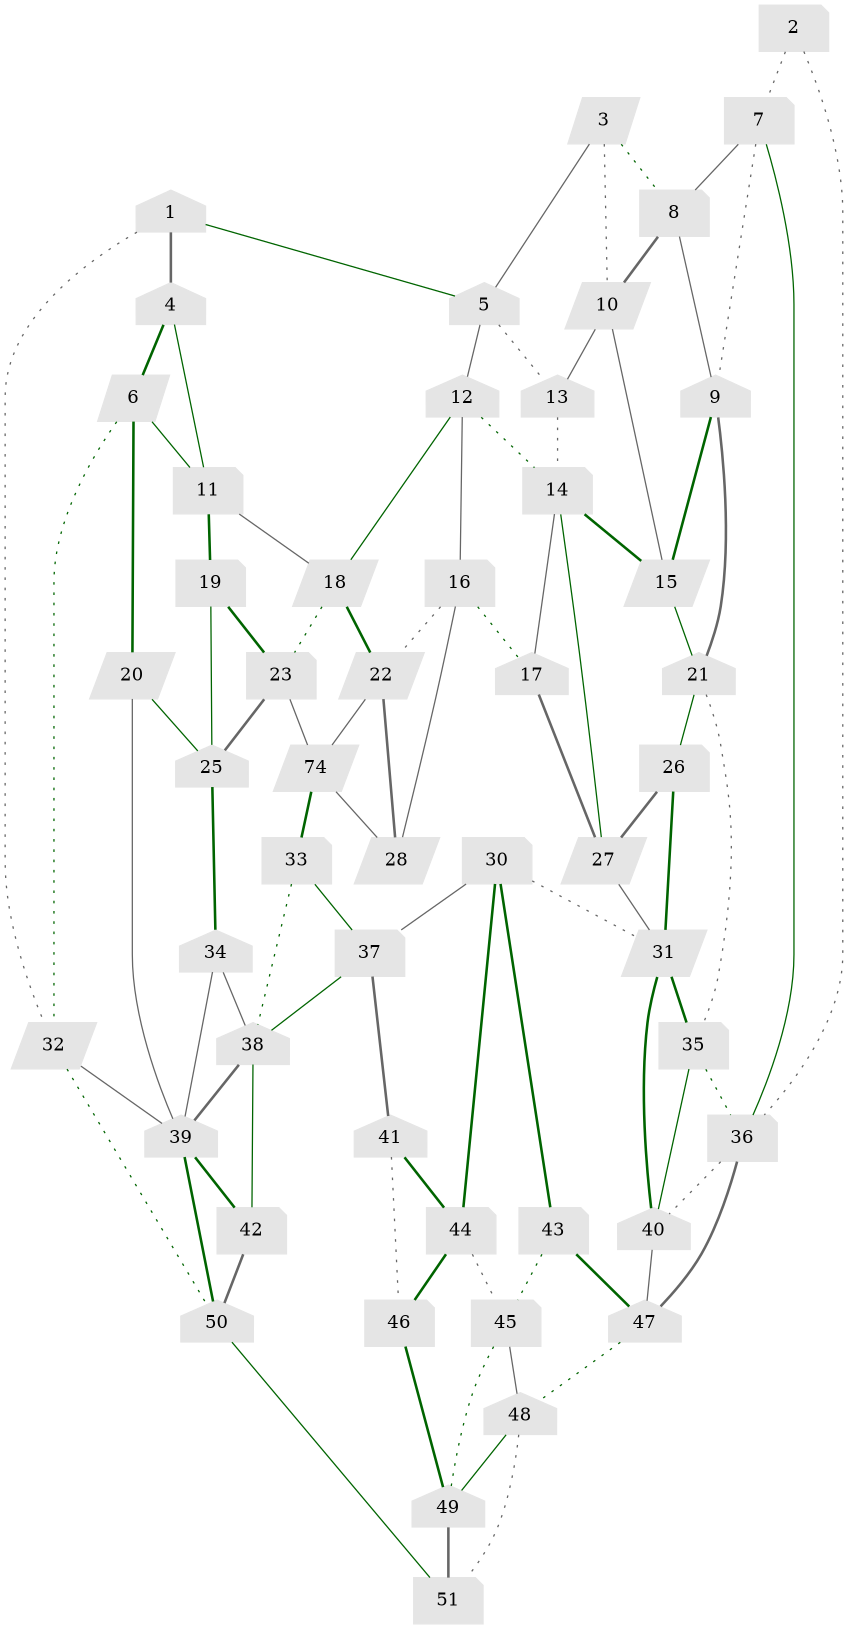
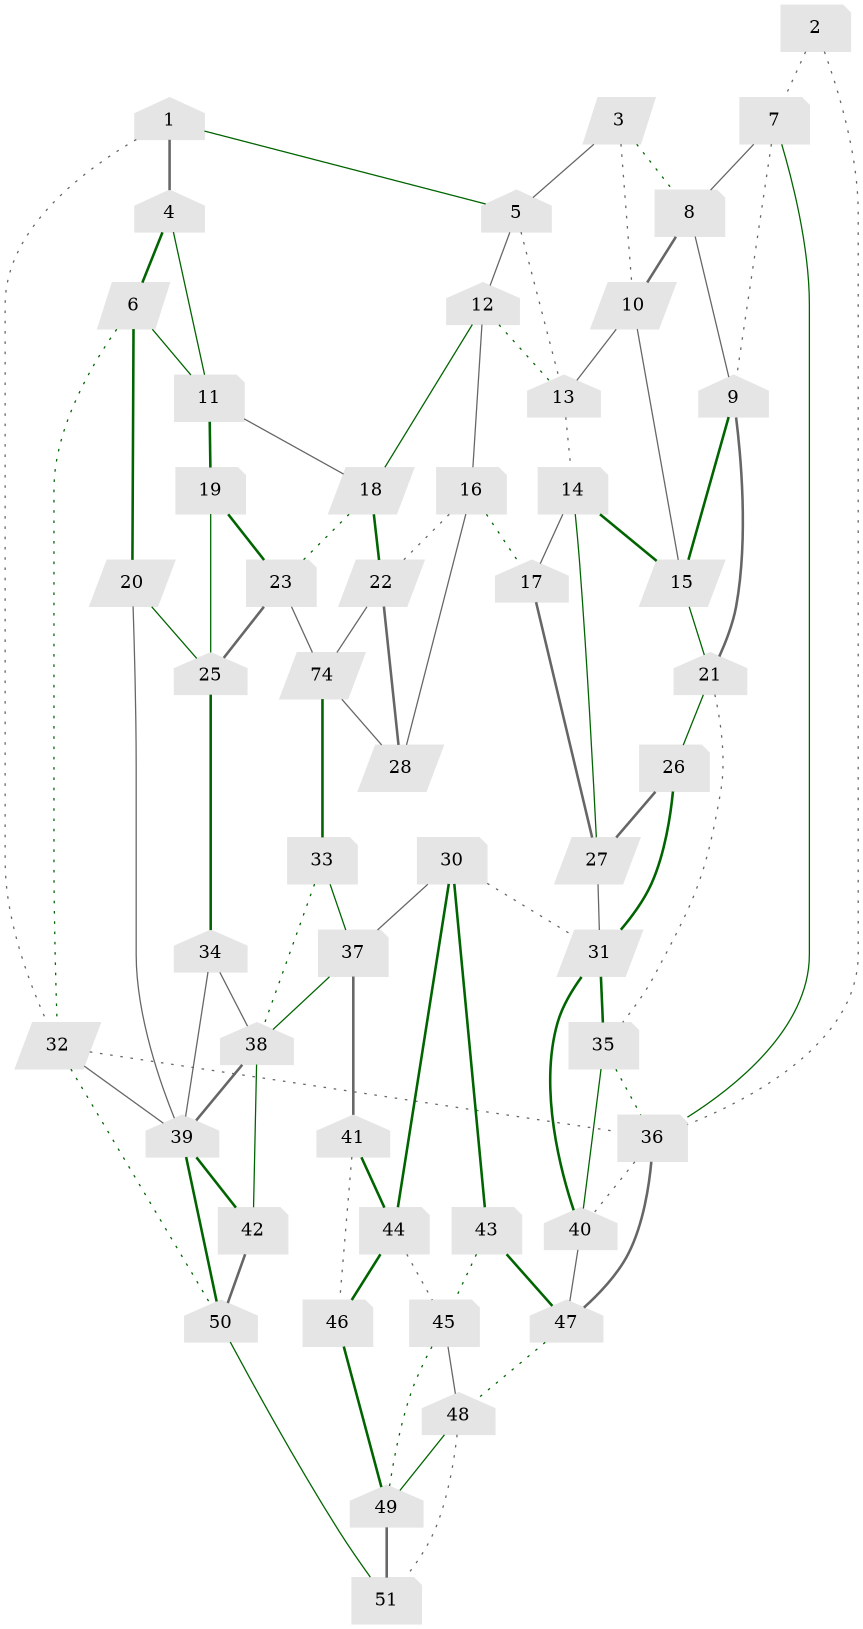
(508, 442) -> (524, 353)
none -> (341, 1090)
